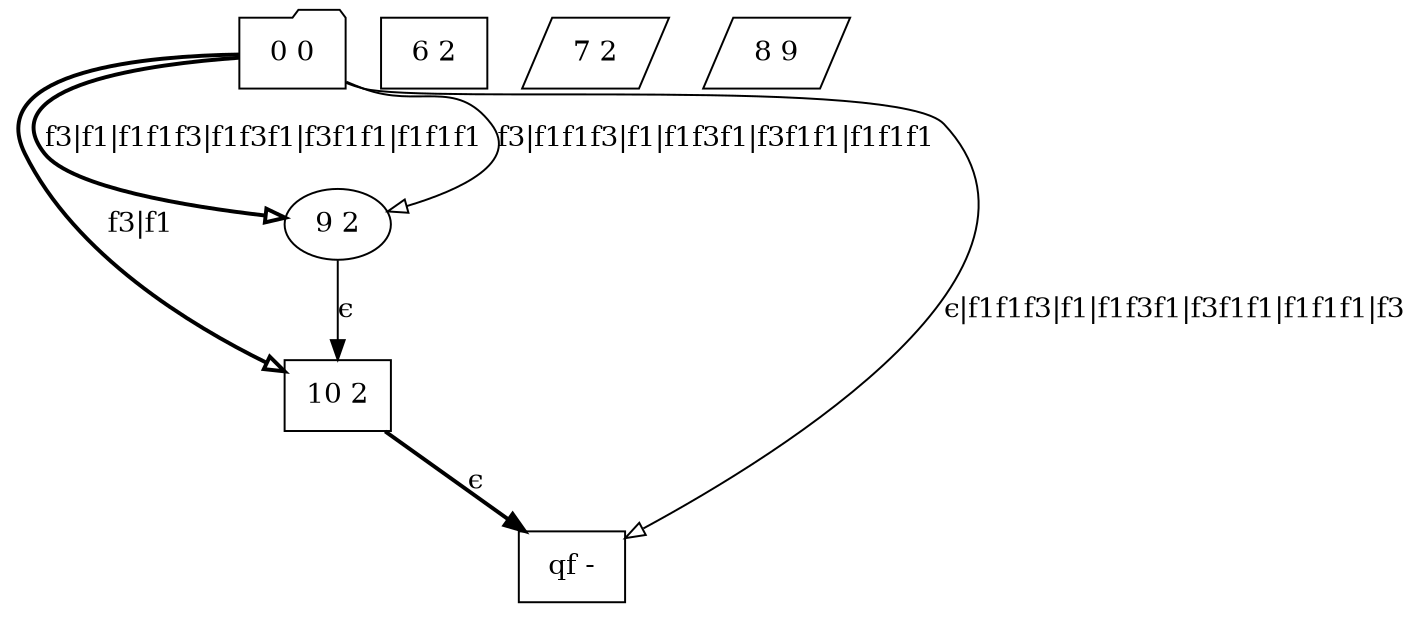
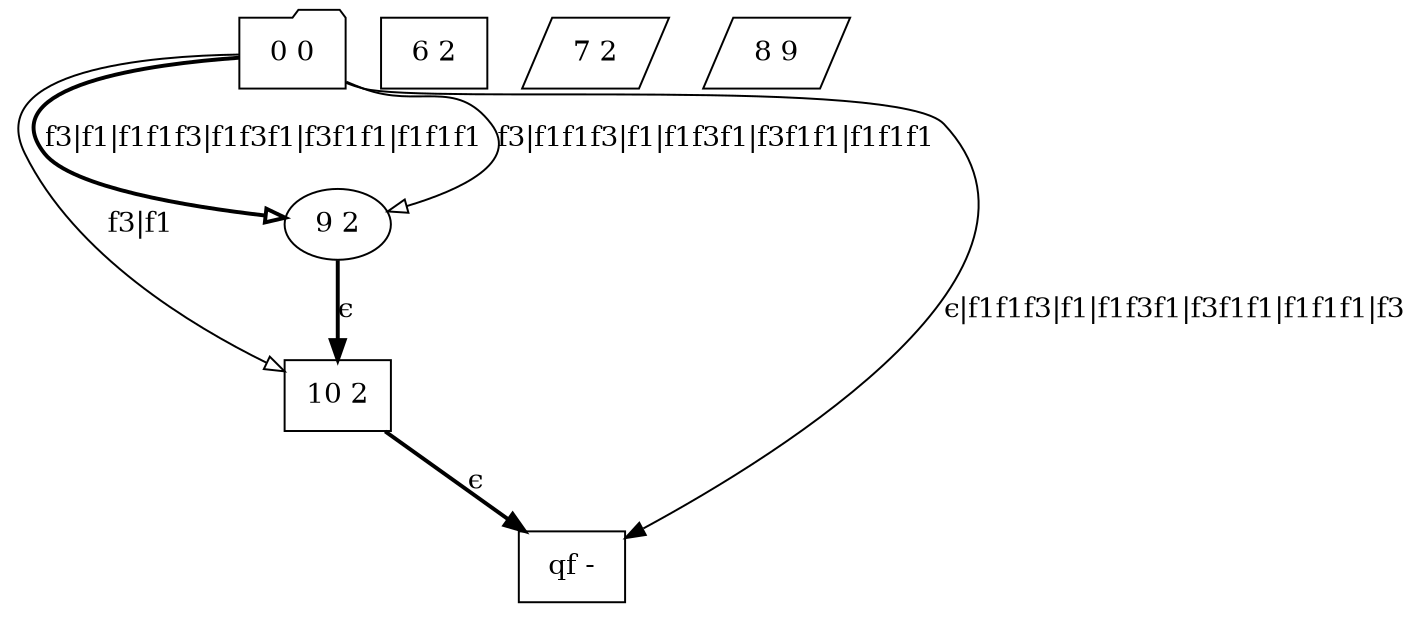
(929, 118) -> (929, 118)
(38, 175) -> (38, 175)
(338, 300) -> (338, 300)
